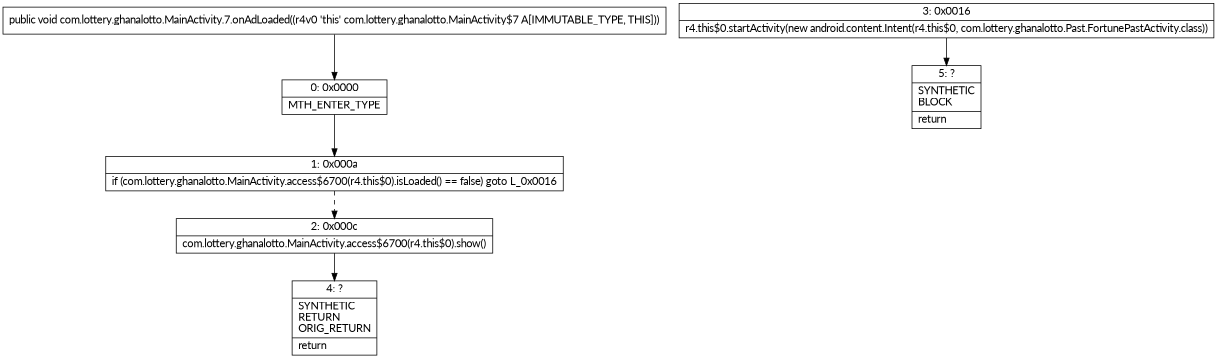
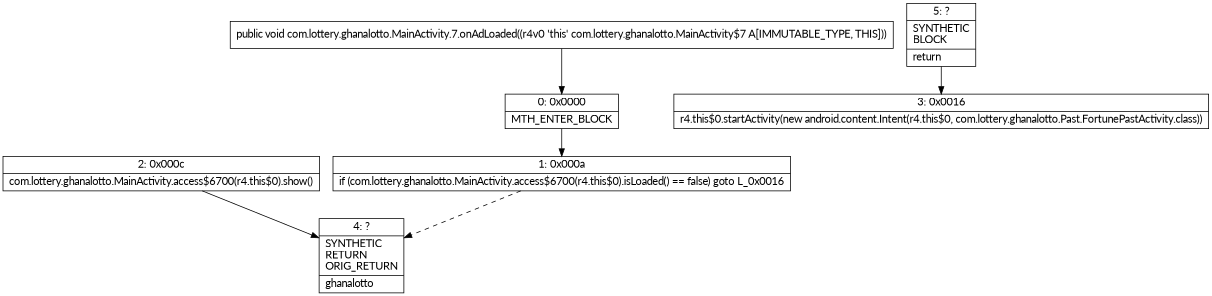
(946, 48) -> (941, 77)
(334, 105) -> (562, 120)
(334, 201) -> (466, 213)
(312, 346) -> (350, 284)
